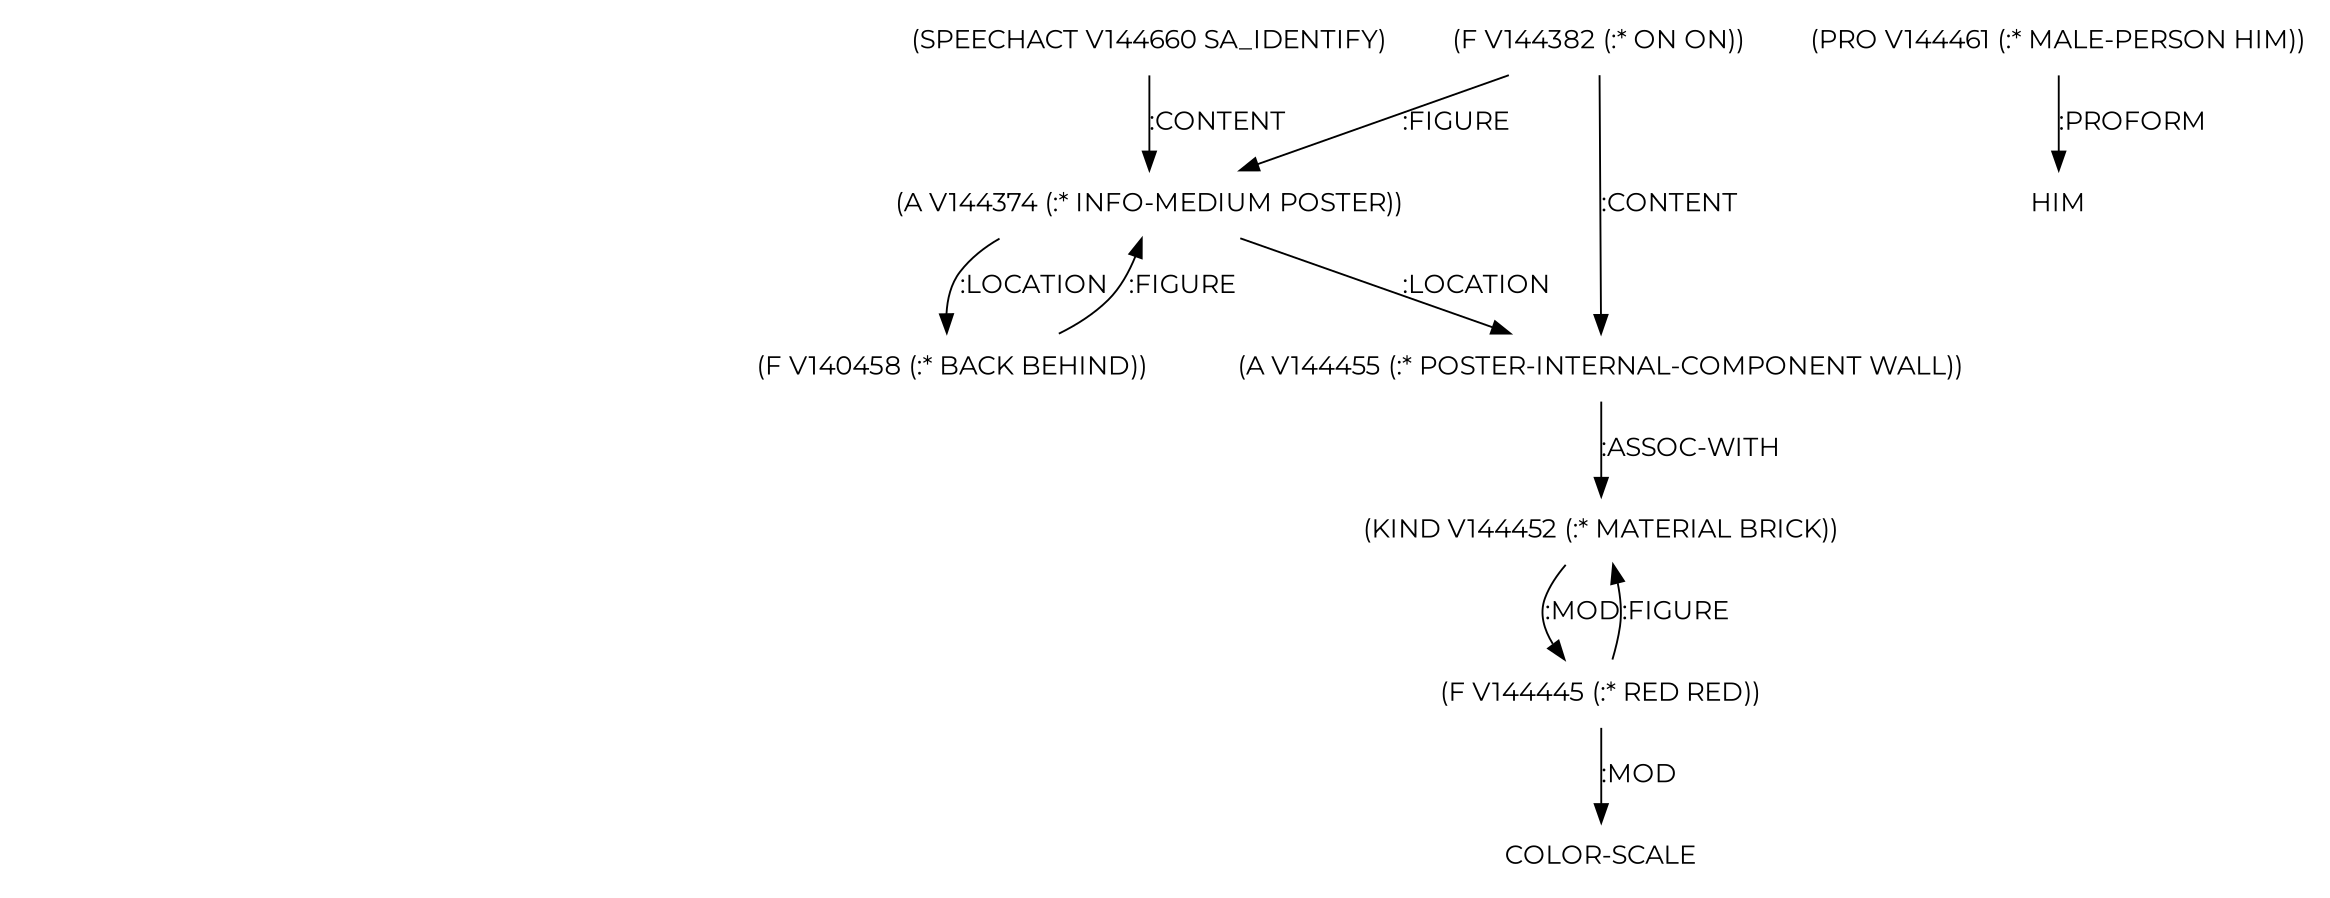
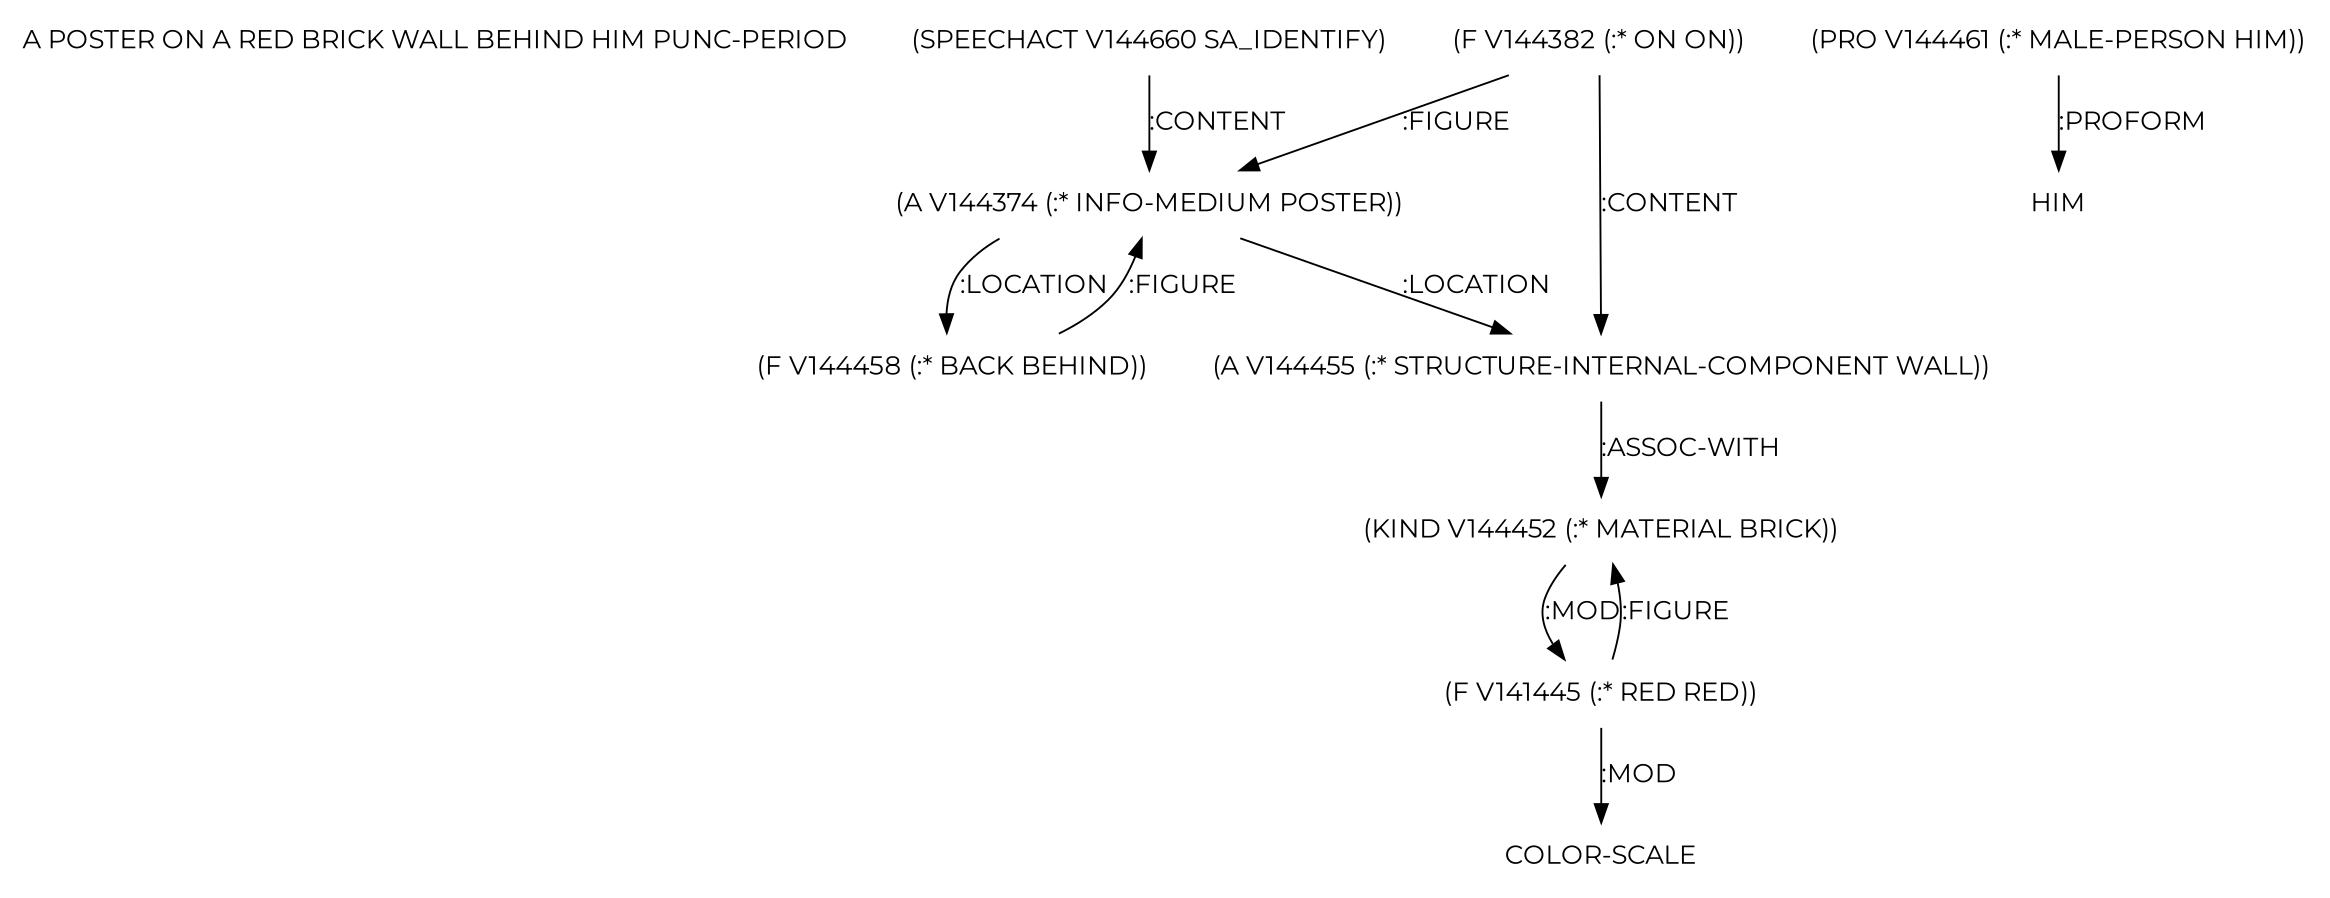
none -> (435, 41)
(952, 368) -> (952, 368)
(1601, 368) -> (1601, 368)
(1601, 694) -> (1601, 694)
